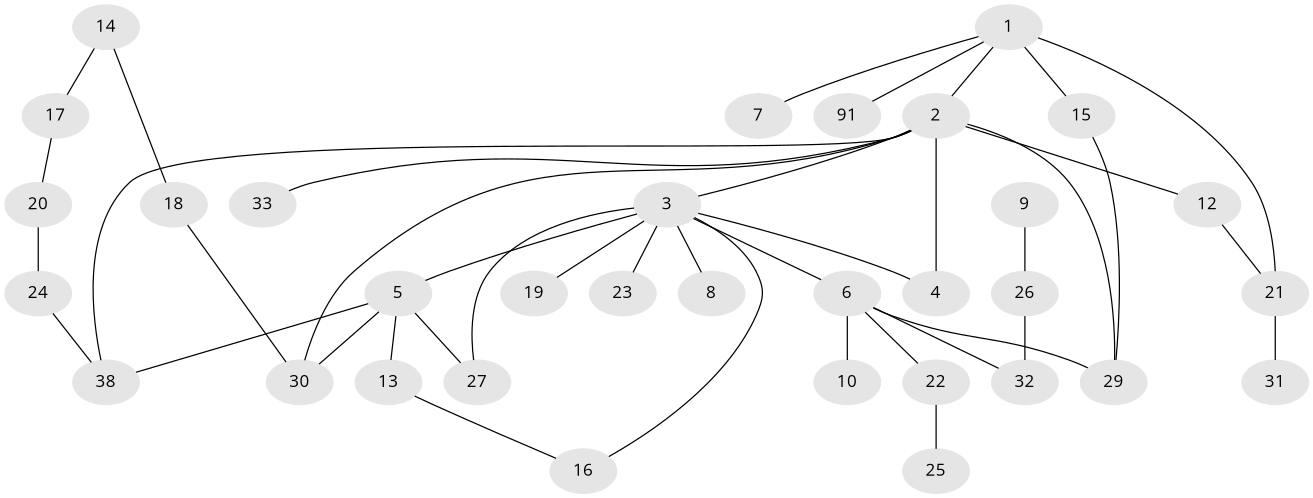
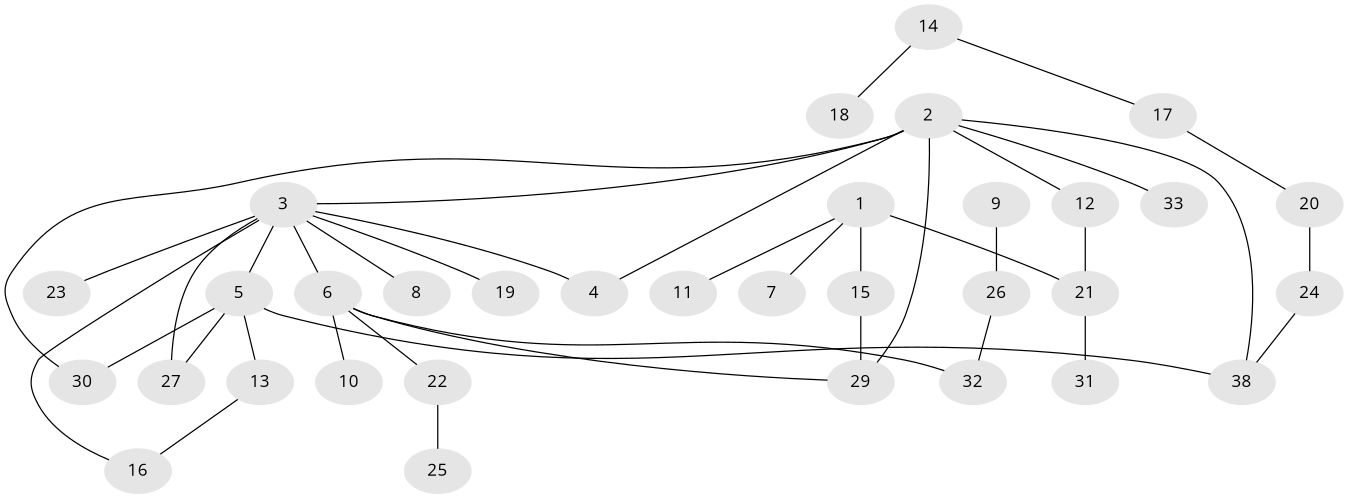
(972, 72) -> none
(847, 116) -> (683, 294)
(237, 294) -> none
